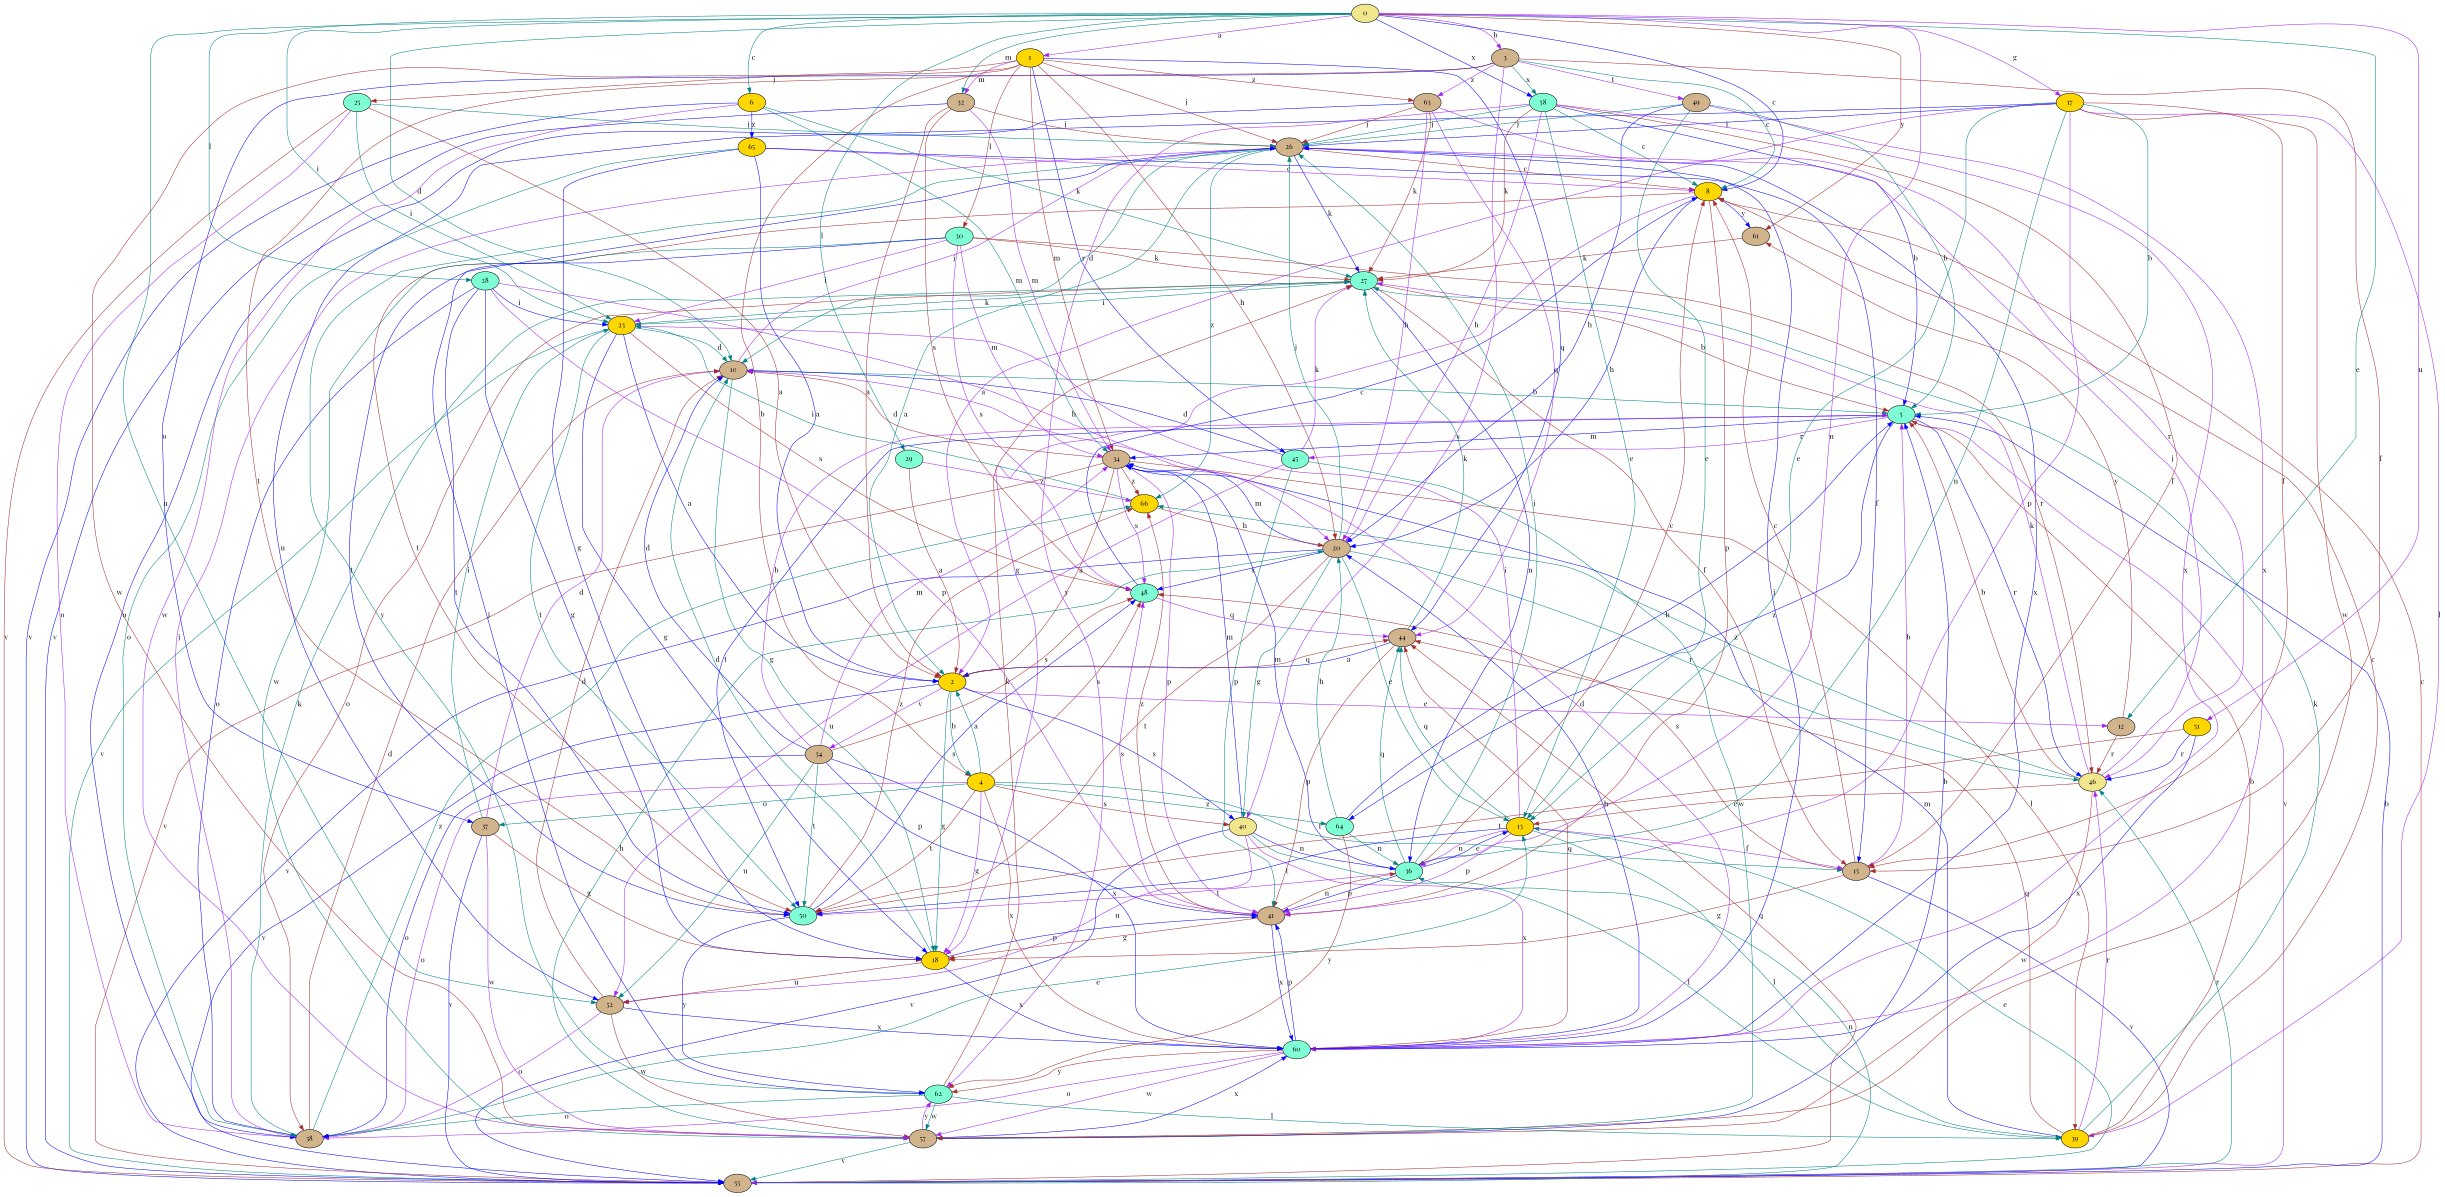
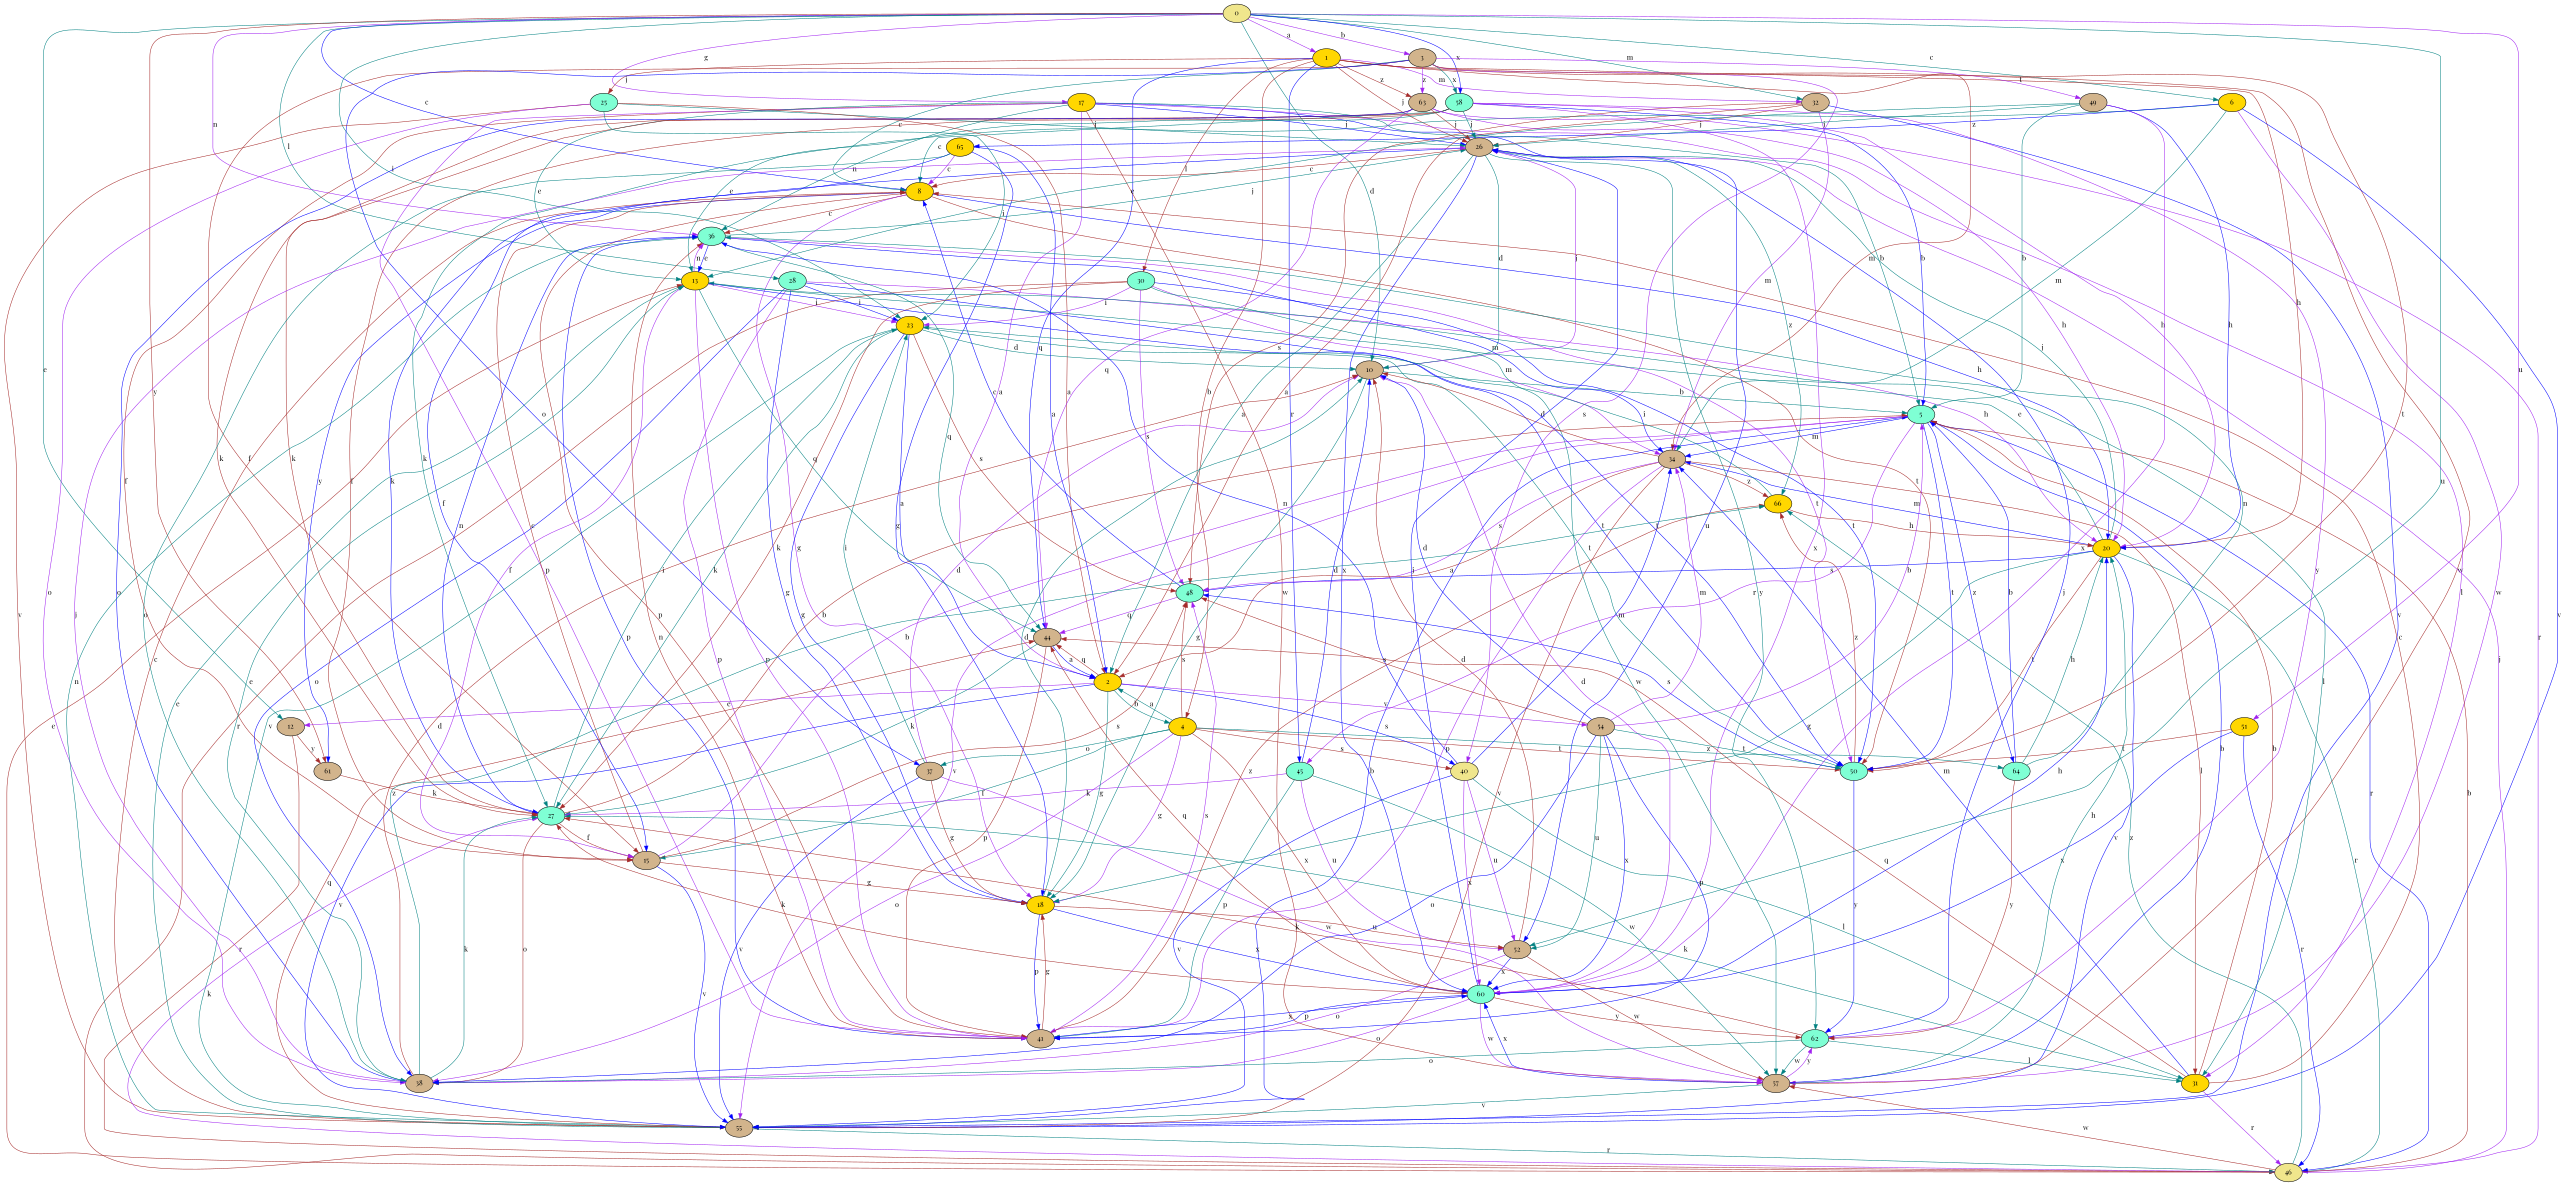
(909, 459) -> none
(1337, 548) -> (2107, 548)
(1651, 574) -> (818, 213)
(1257, 673) -> (1603, 784)
none -> (1003, 954)
(2075, 1139) -> (2195, 1083)
